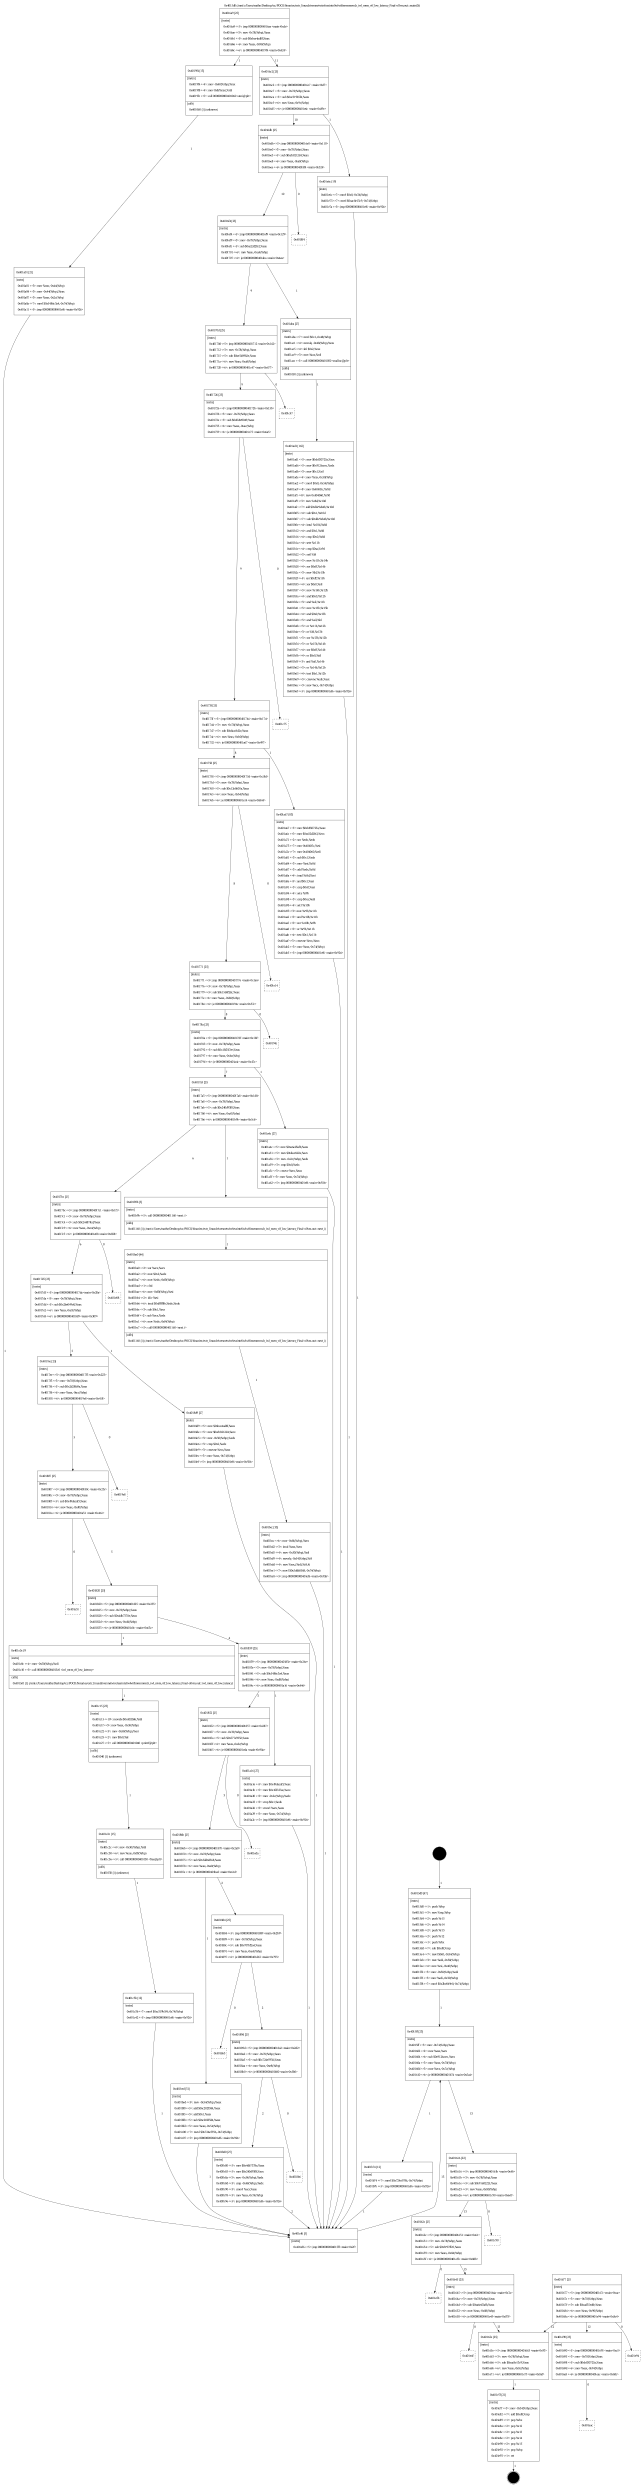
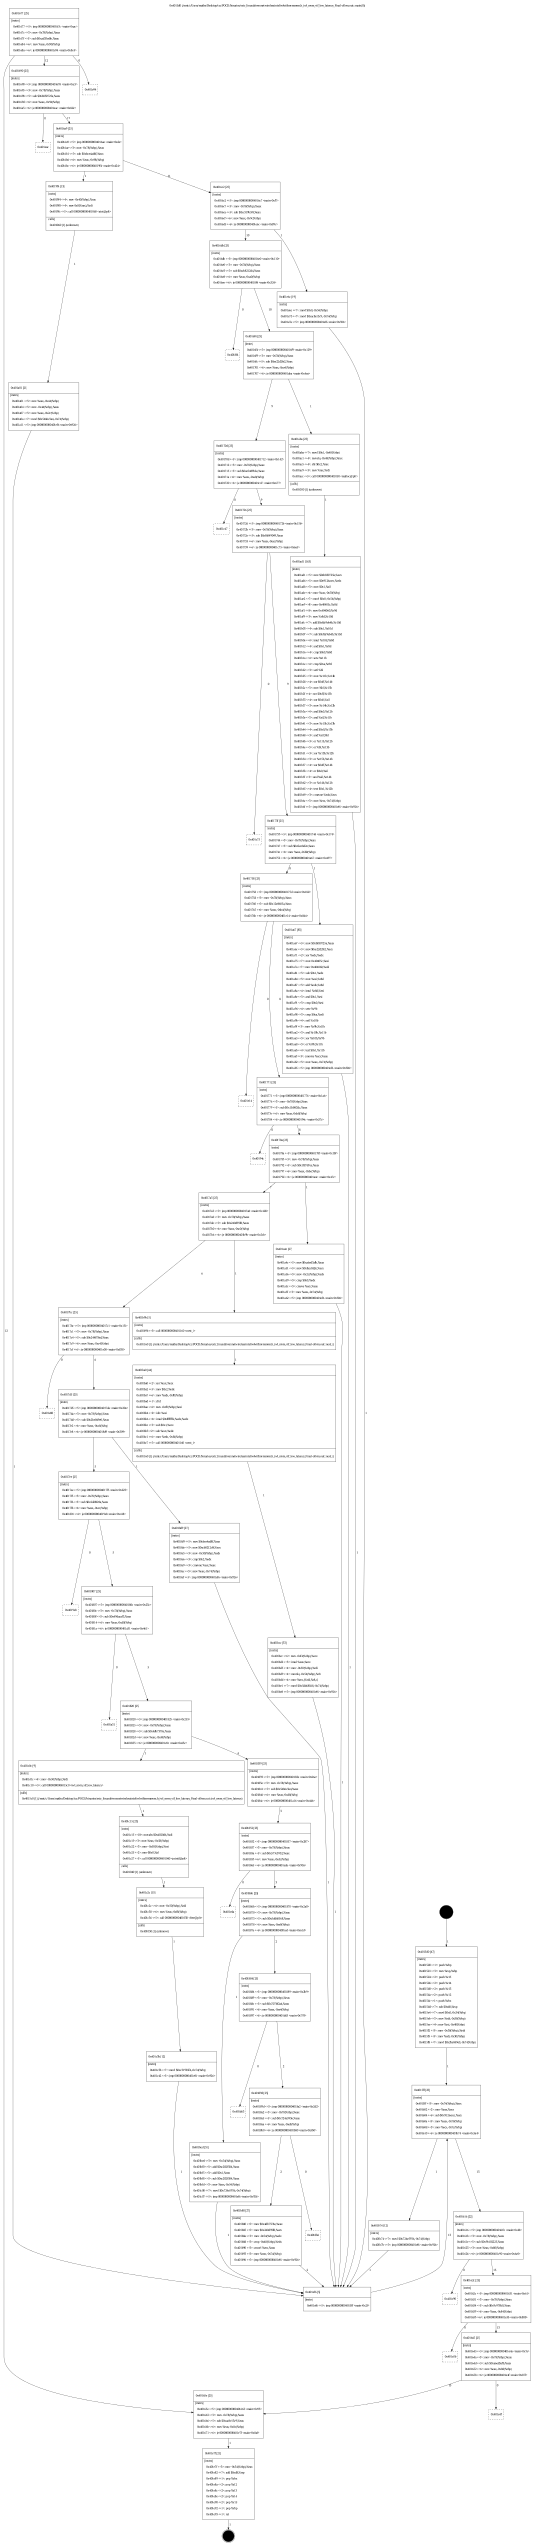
none -> (66, 118)
(275, 1795) -> none
